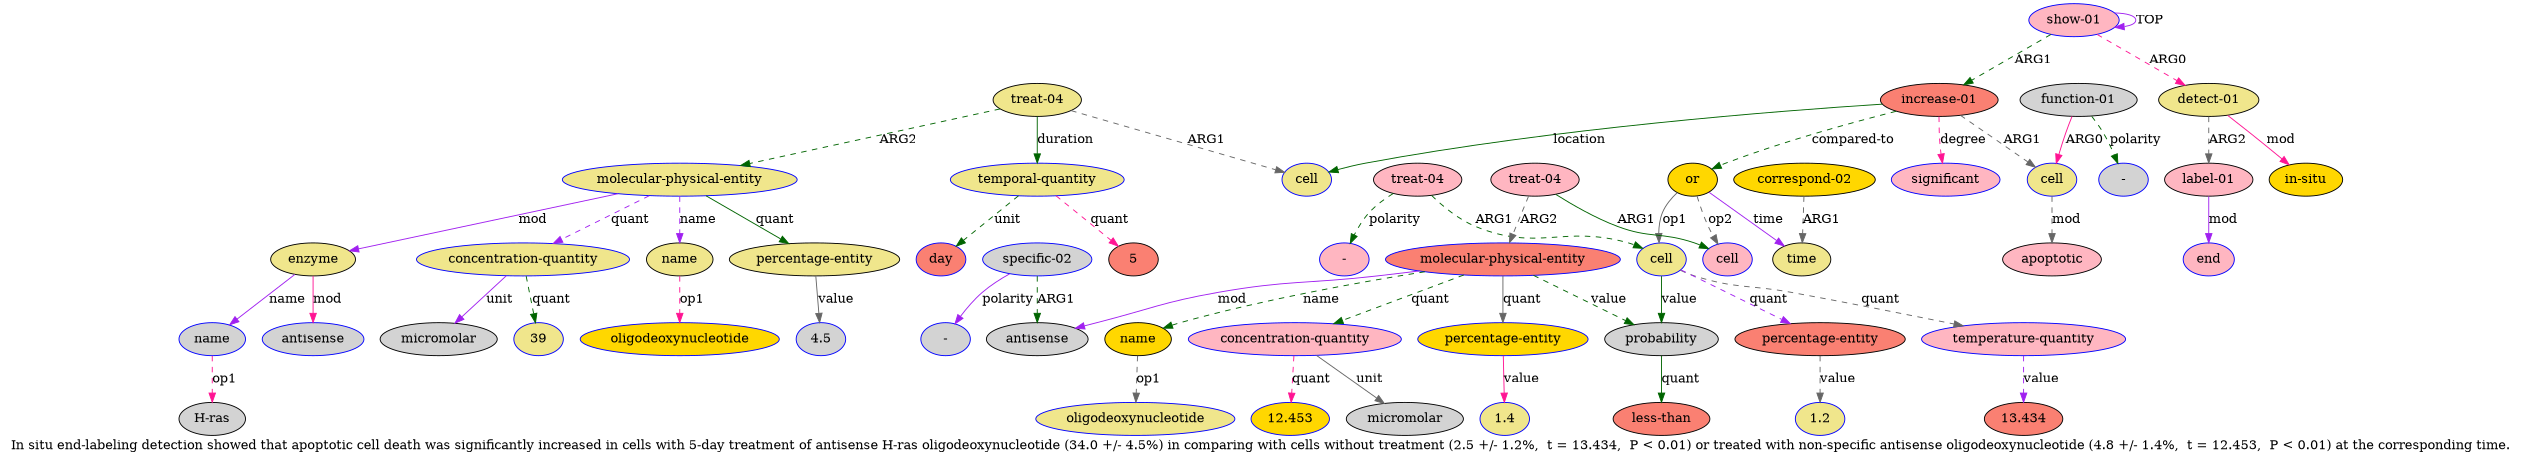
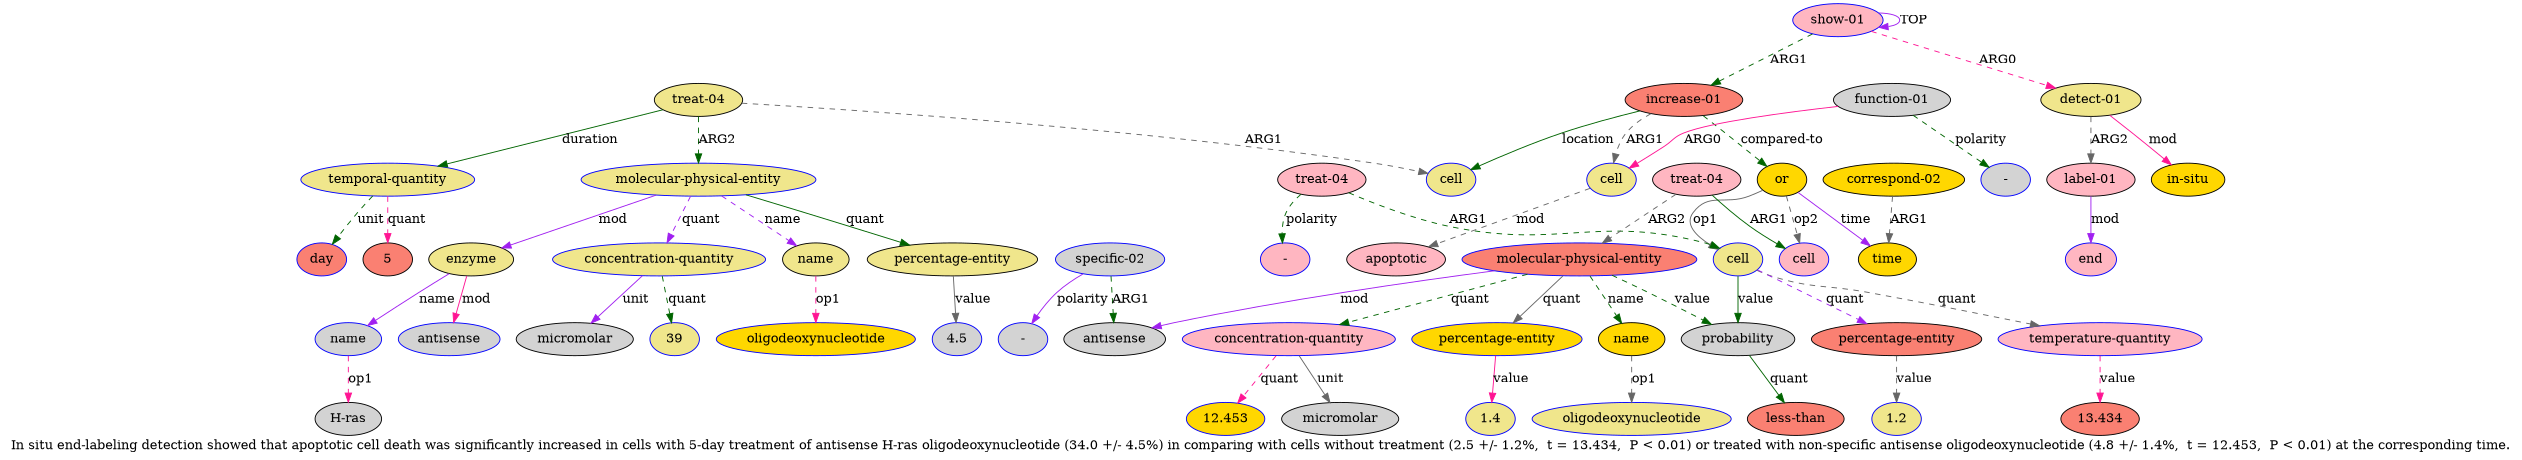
(1946, 180) -> none
(1802, 259) -> (1887, 259)
(2024, 374) -> (2100, 374)
